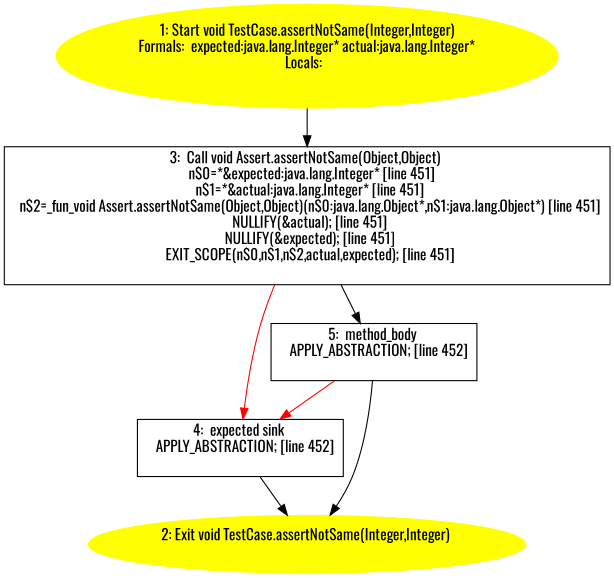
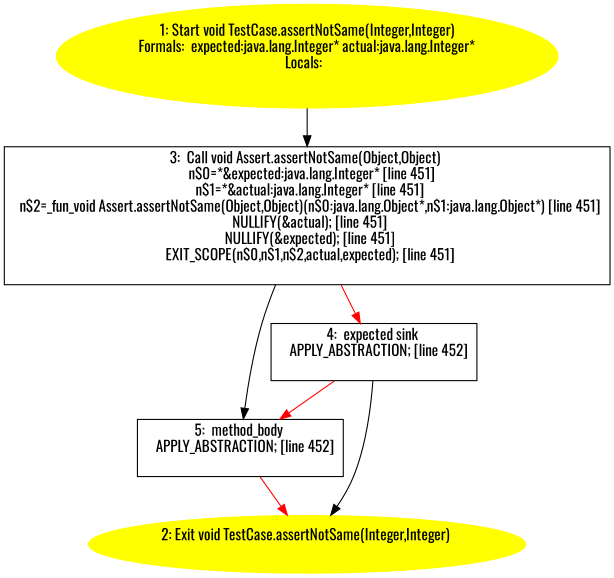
(312, 397) -> (312, 397)
(362, 446) -> (271, 492)
